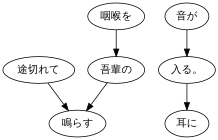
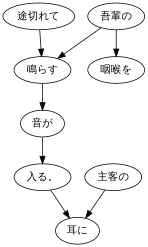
(116, 40) -> (116, 40)
none -> (43, 93)
none -> (113, 177)
